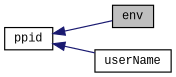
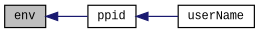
(88, 26) -> (73, 16)
